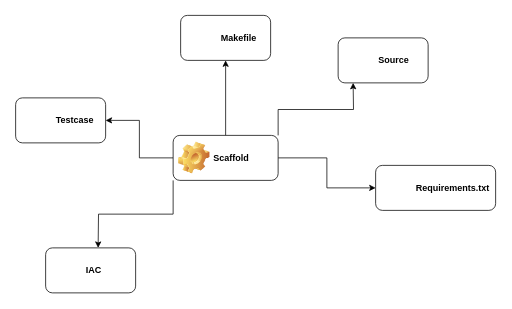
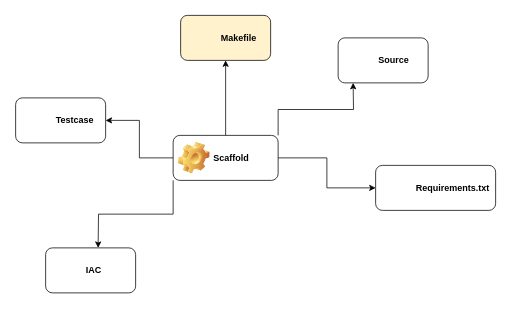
(225, 38) -> (225, 38)
